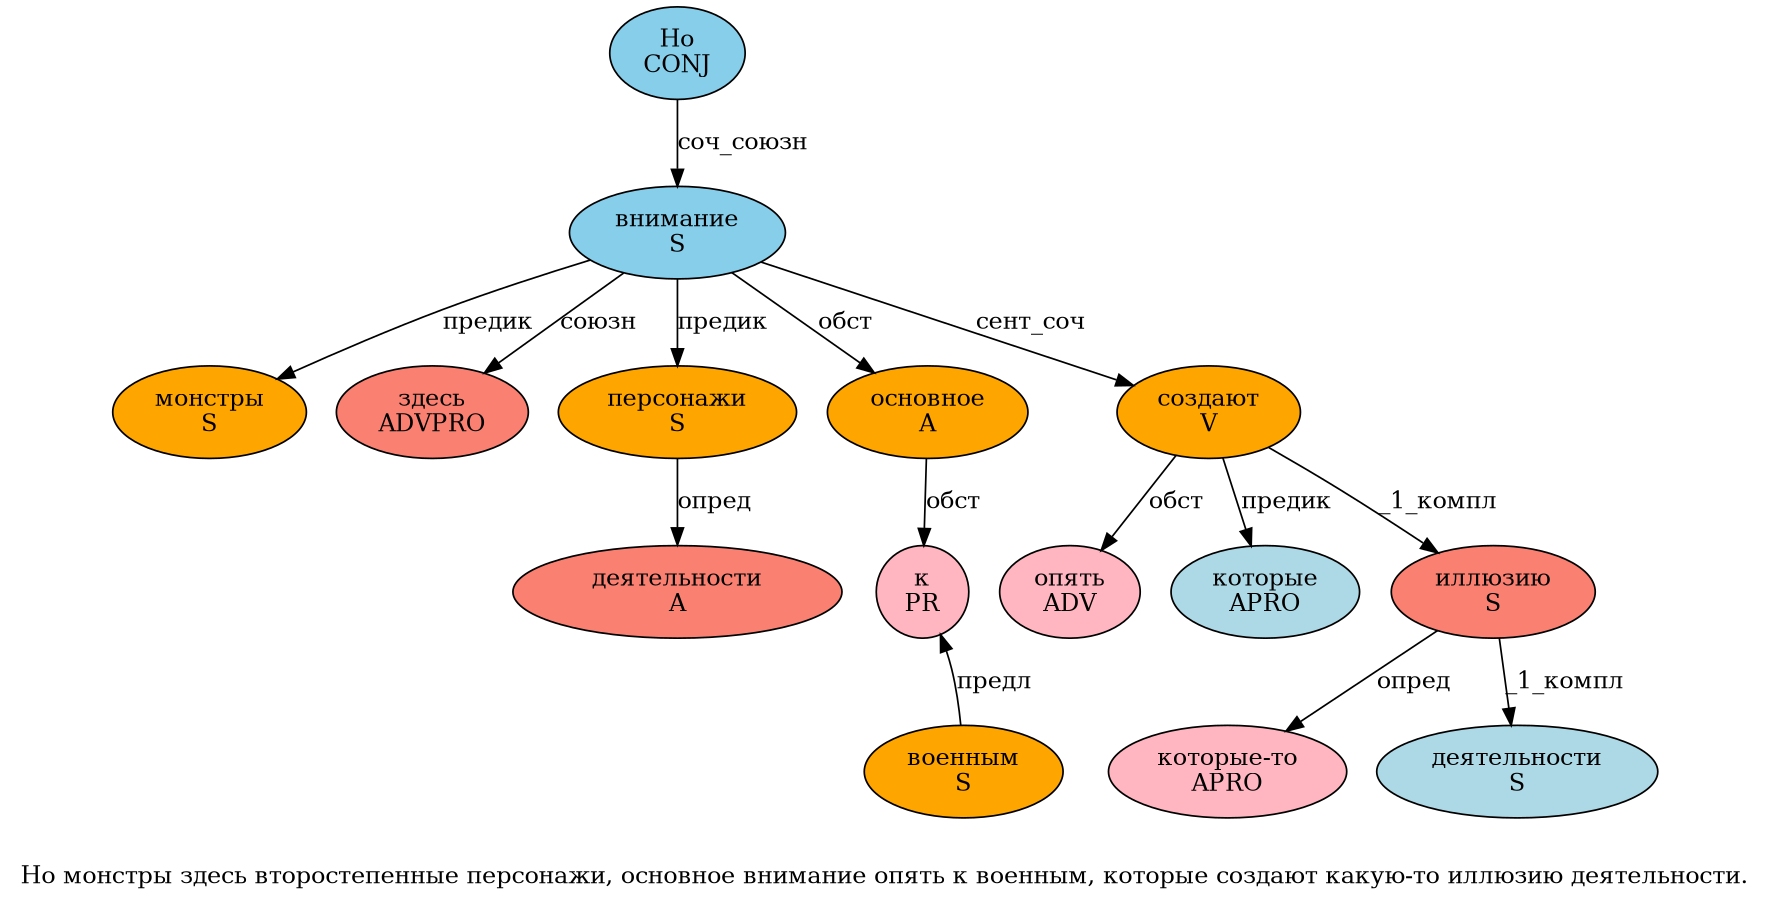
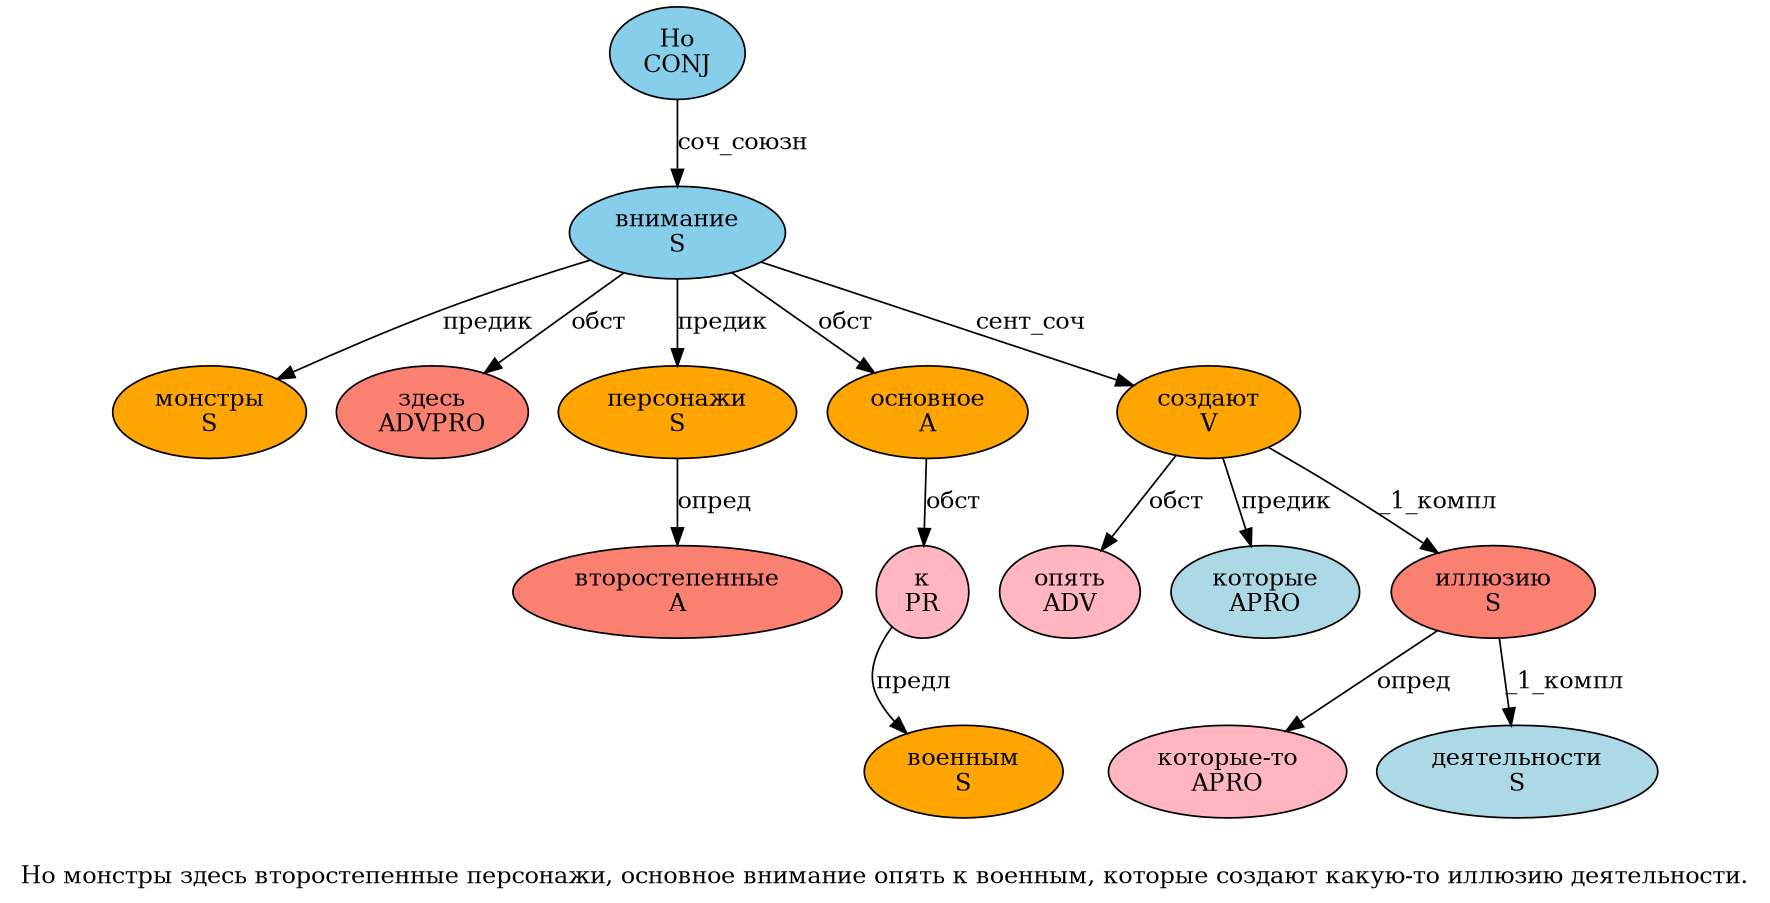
(599, 322) -> (599, 322)
(677, 592) -> (677, 592)
(956, 688) -> (872, 675)
